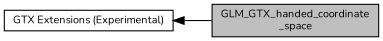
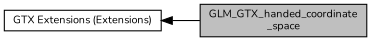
(89, 21) -> (83, 21)
